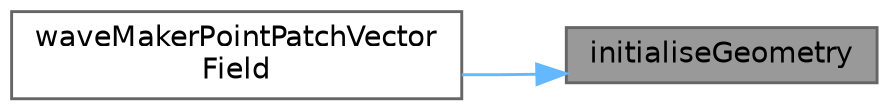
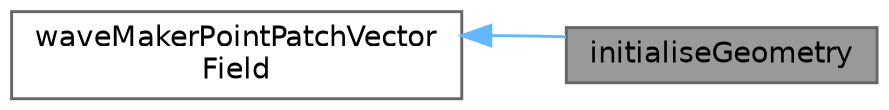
(499, 75) -> (529, 36)
